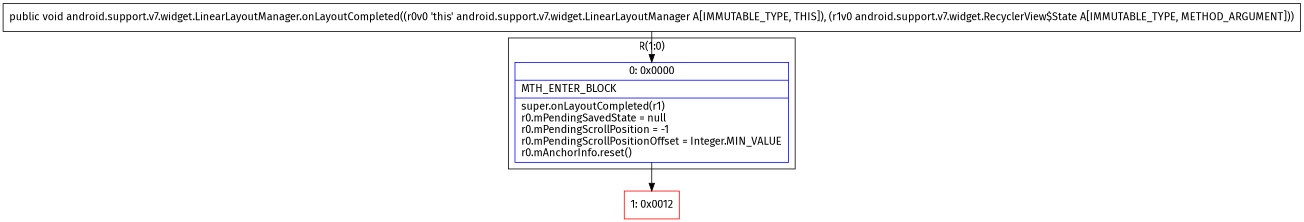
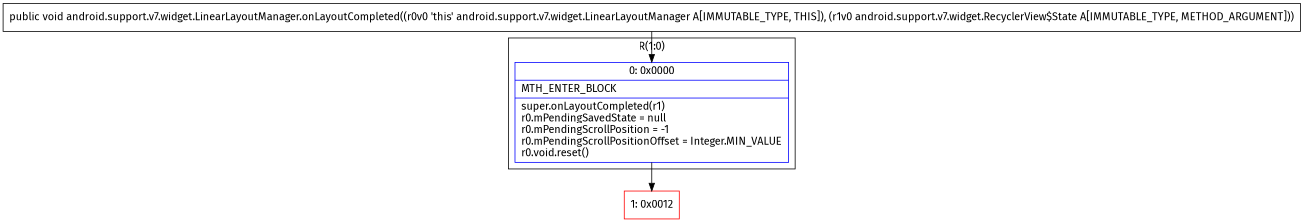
(577, 153) -> (555, 153)
